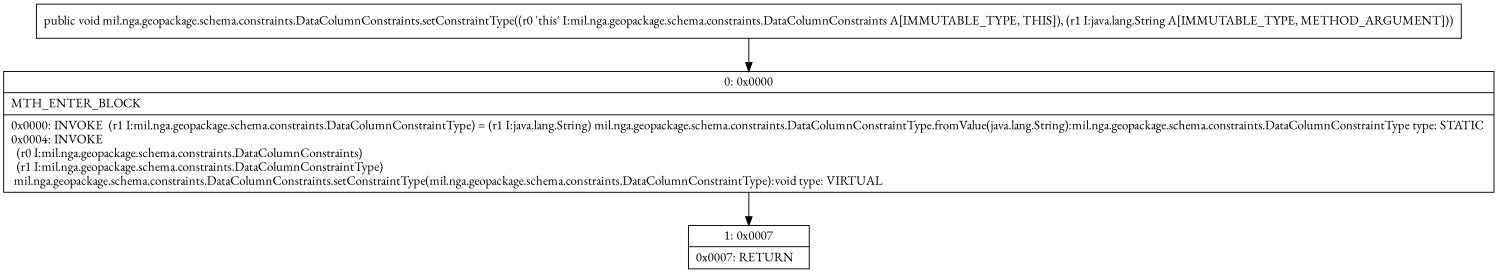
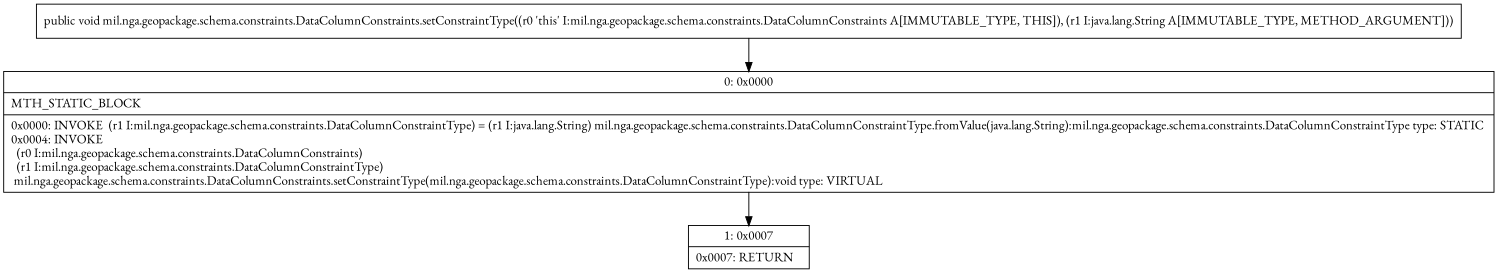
(77, 103) -> (77, 103)
